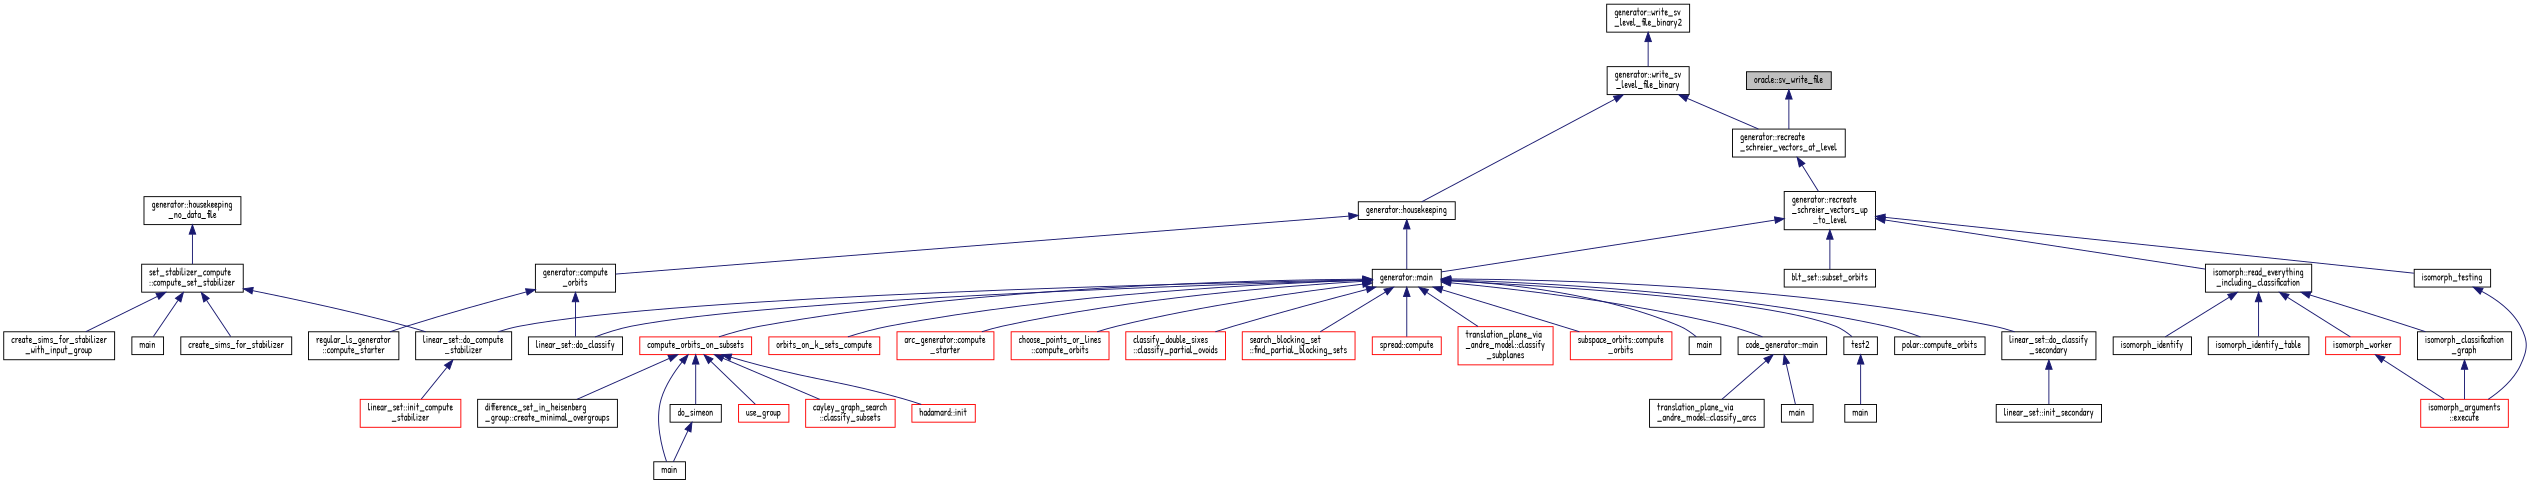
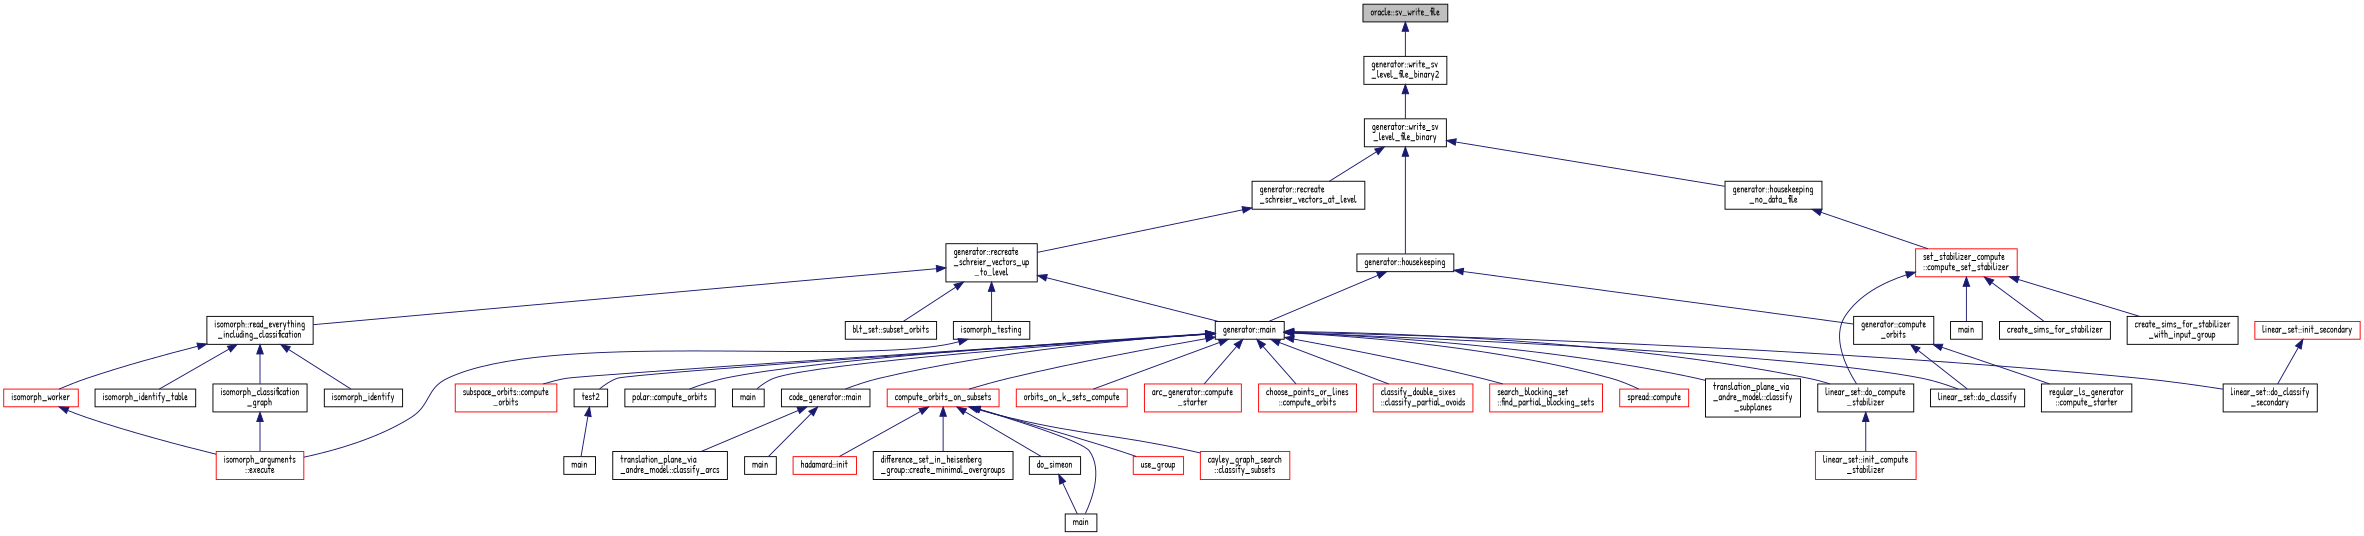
(1789, 114) -> (1405, 44)
none -> (1590, 164)
(192, 278) -> (1966, 263)
(1506, 346) -> (1753, 398)
(2049, 387) -> (2288, 366)
(2049, 413) -> (2307, 330)
